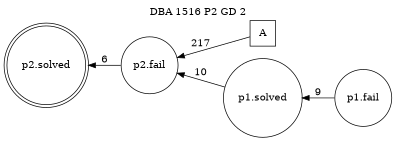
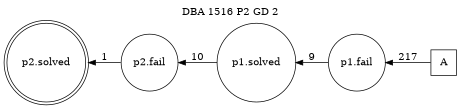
(217, 46) -> (412, 63)
(105, 60) -> (105, 57)
